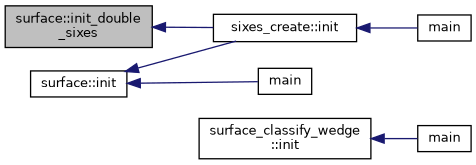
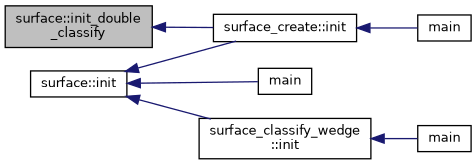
(79, 27) -> (79, 27)
(285, 28) -> (285, 28)
none -> (175, 109)
